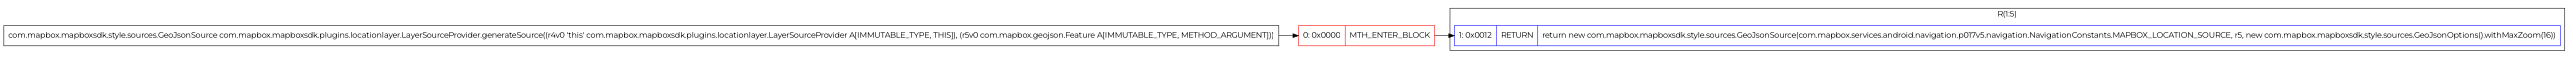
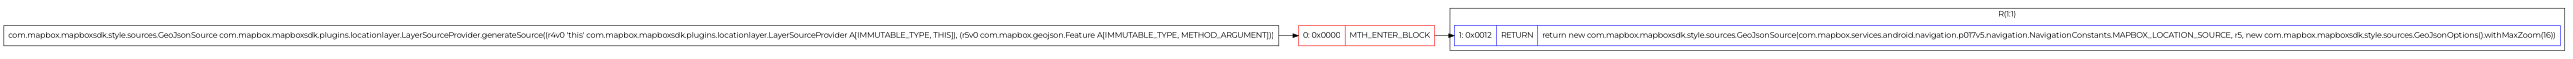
(2007, 15) -> (2007, 15)
